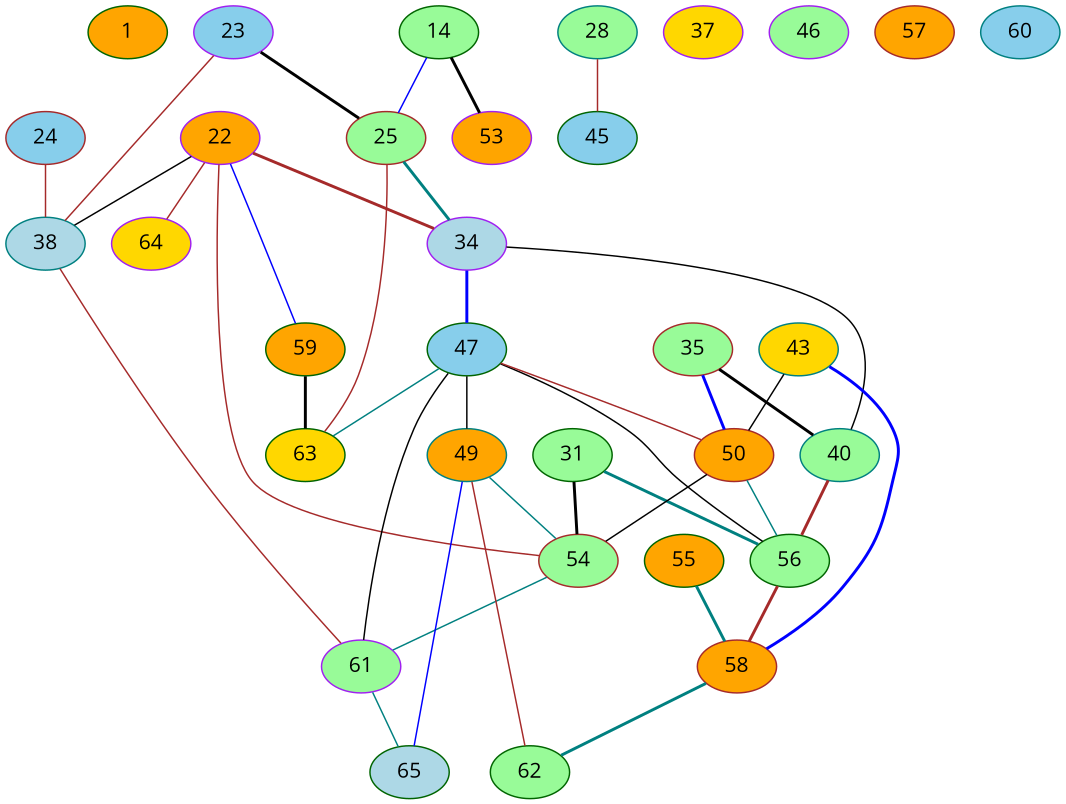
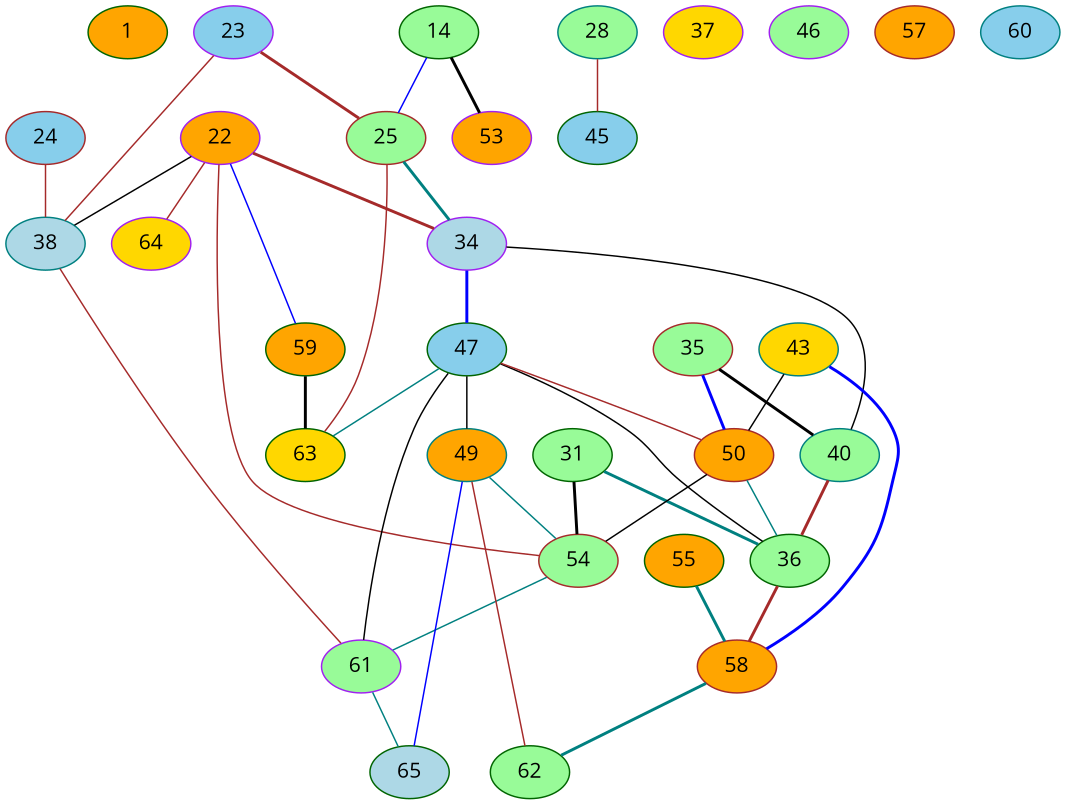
(310, 85) -> (310, 85)
(790, 561) -> (790, 561)
